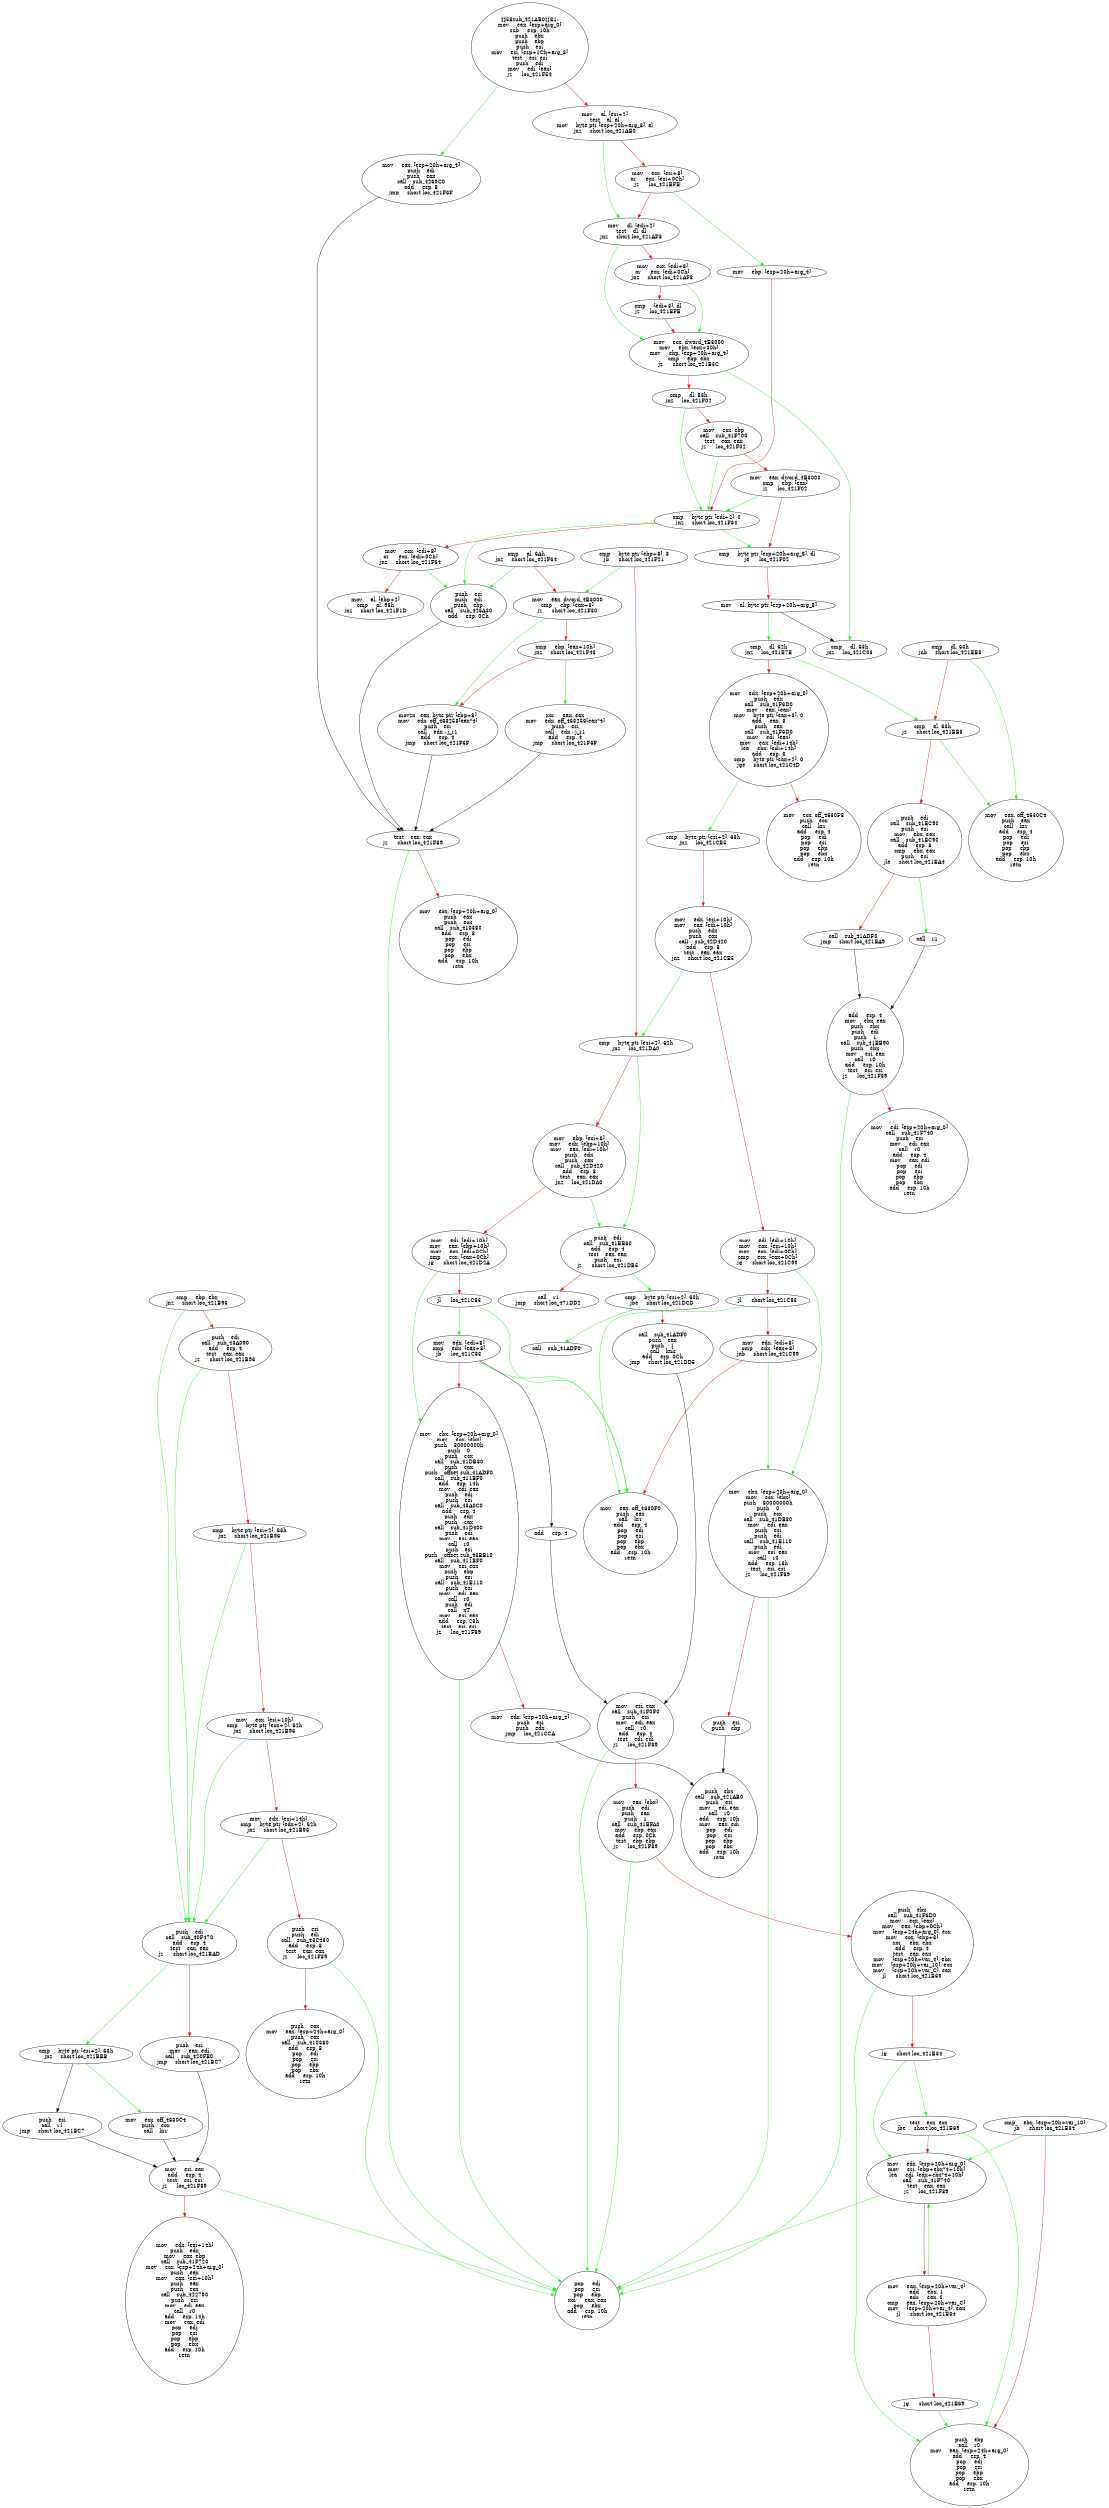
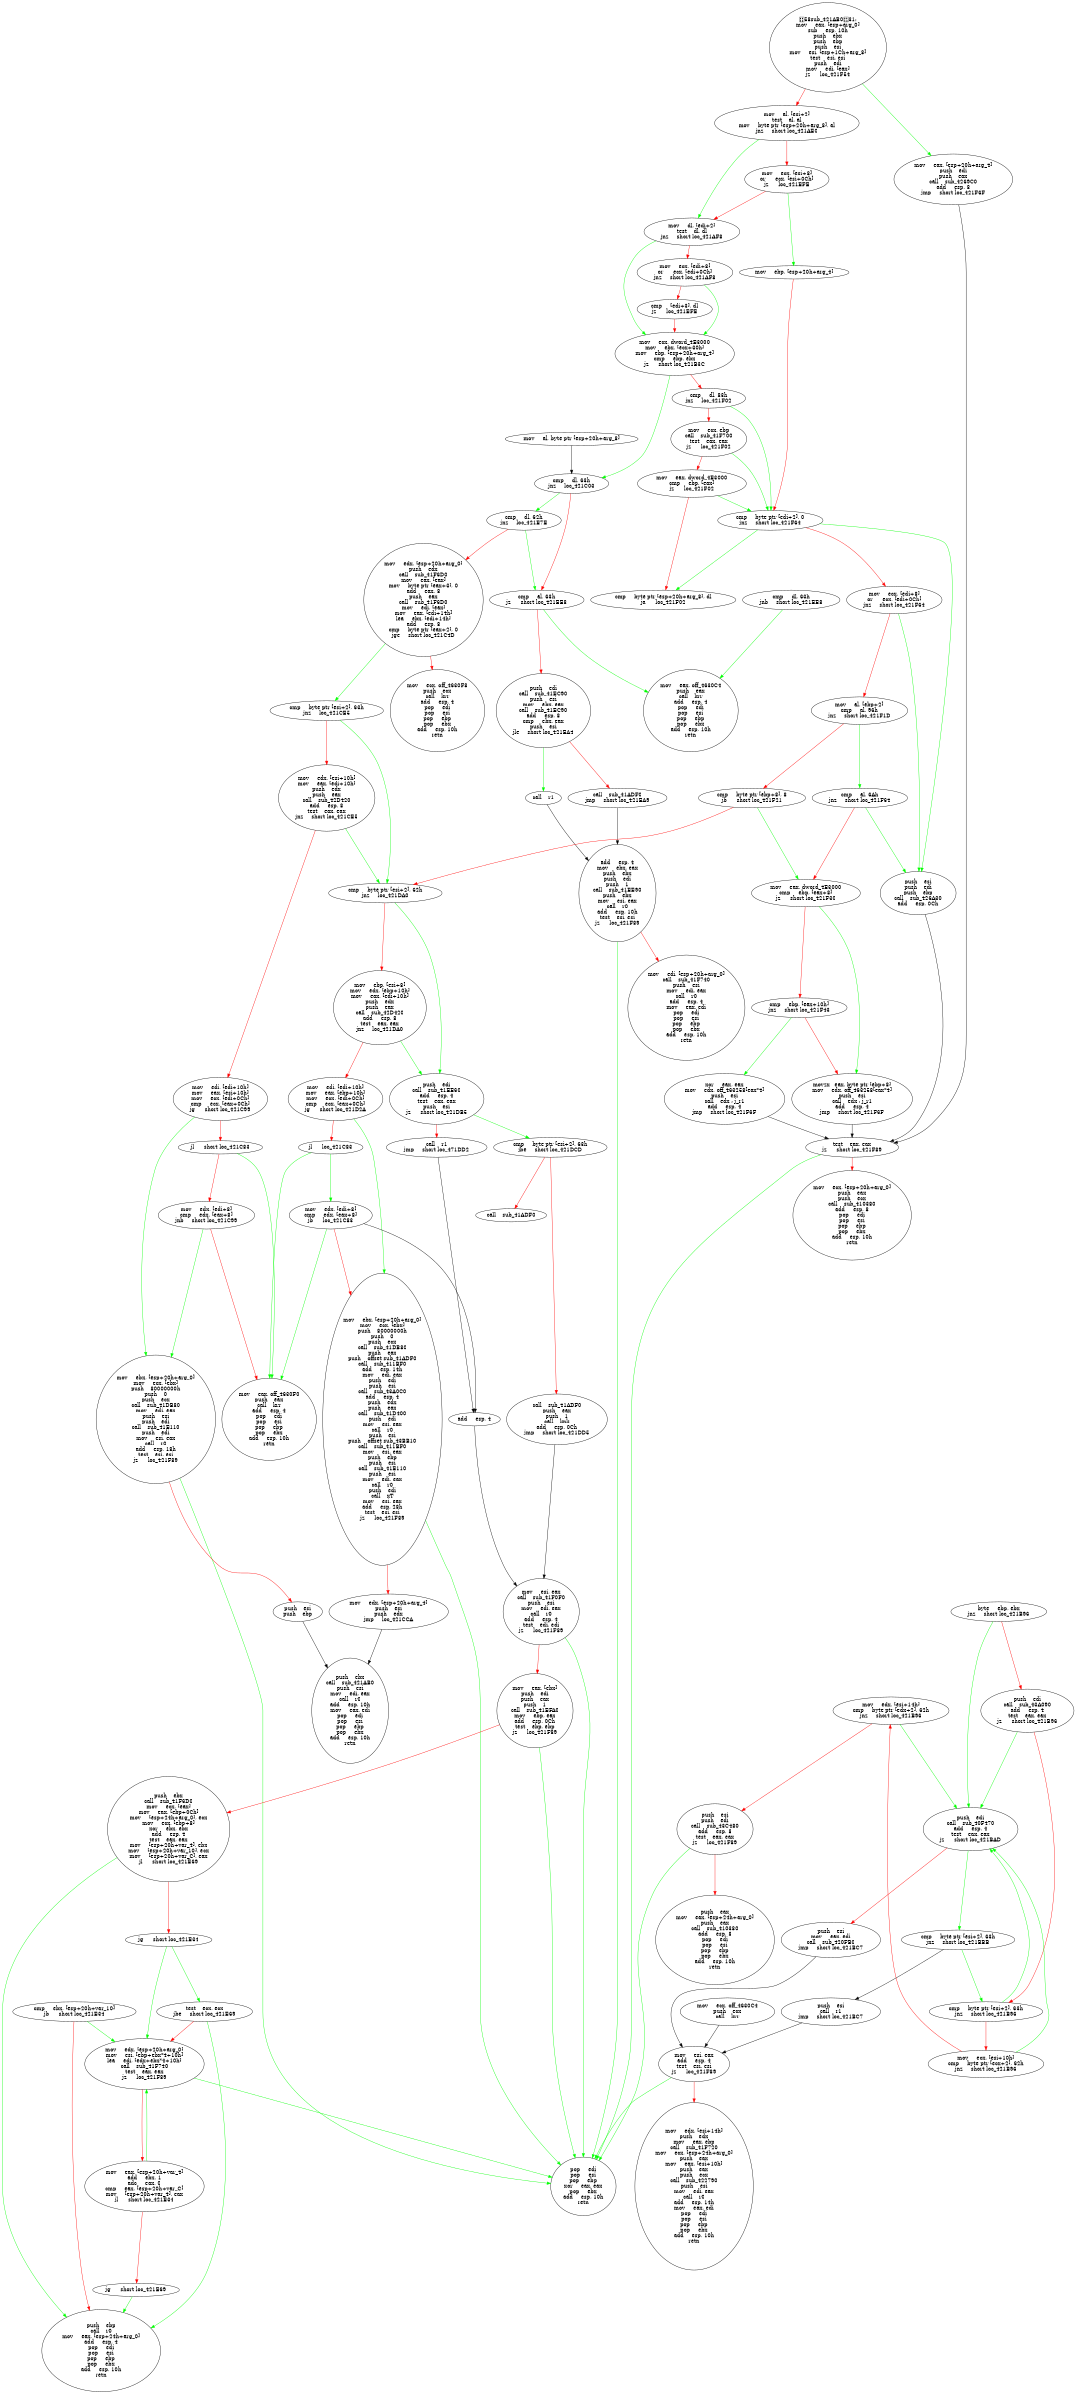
(768, 581) -> none
(769, 624) -> (549, 501)
(942, 688) -> (561, 541)
none -> (860, 754)
none -> (805, 755)
none -> (387, 792)
none -> (456, 1283)
(197, 1301) -> (999, 1612)
(600, 1322) -> (531, 1181)
(113, 2087) -> (971, 1974)
